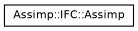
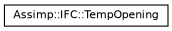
(69, 16) -> (86, 16)
